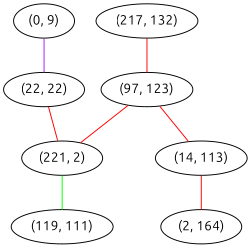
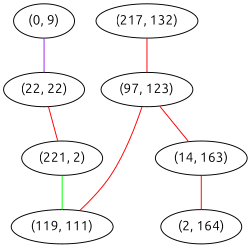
(104, 124) -> (118, 163)
(201, 158) -> (201, 158)
